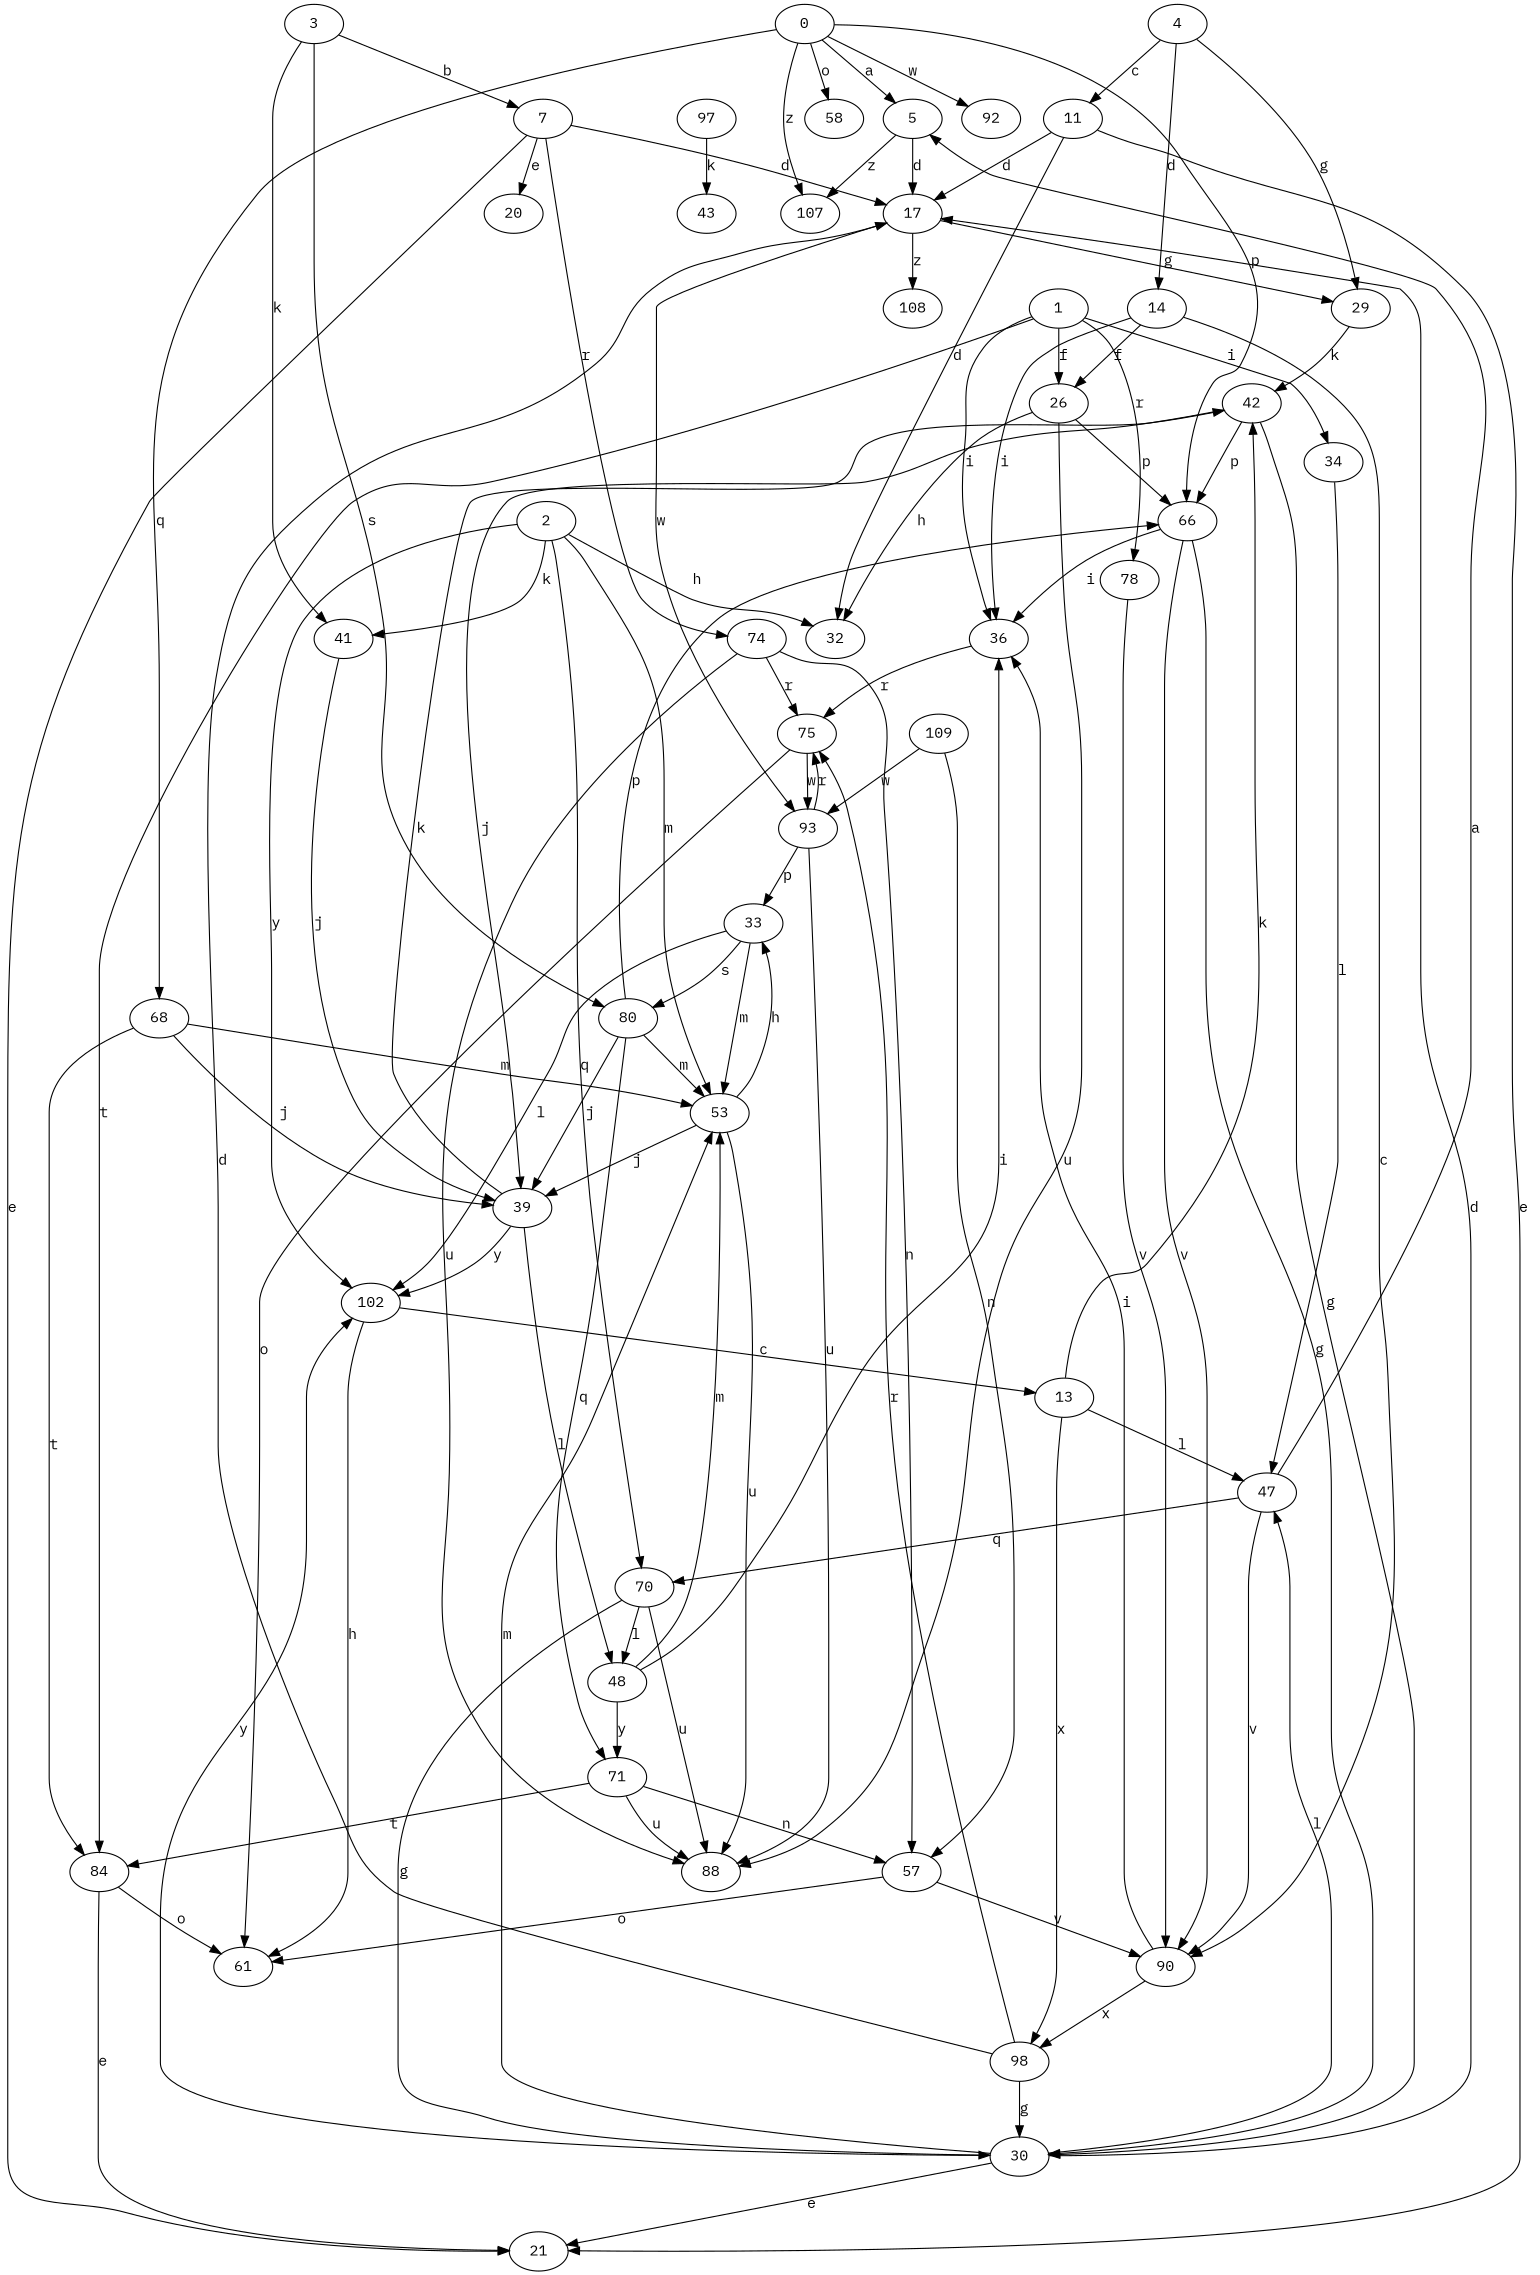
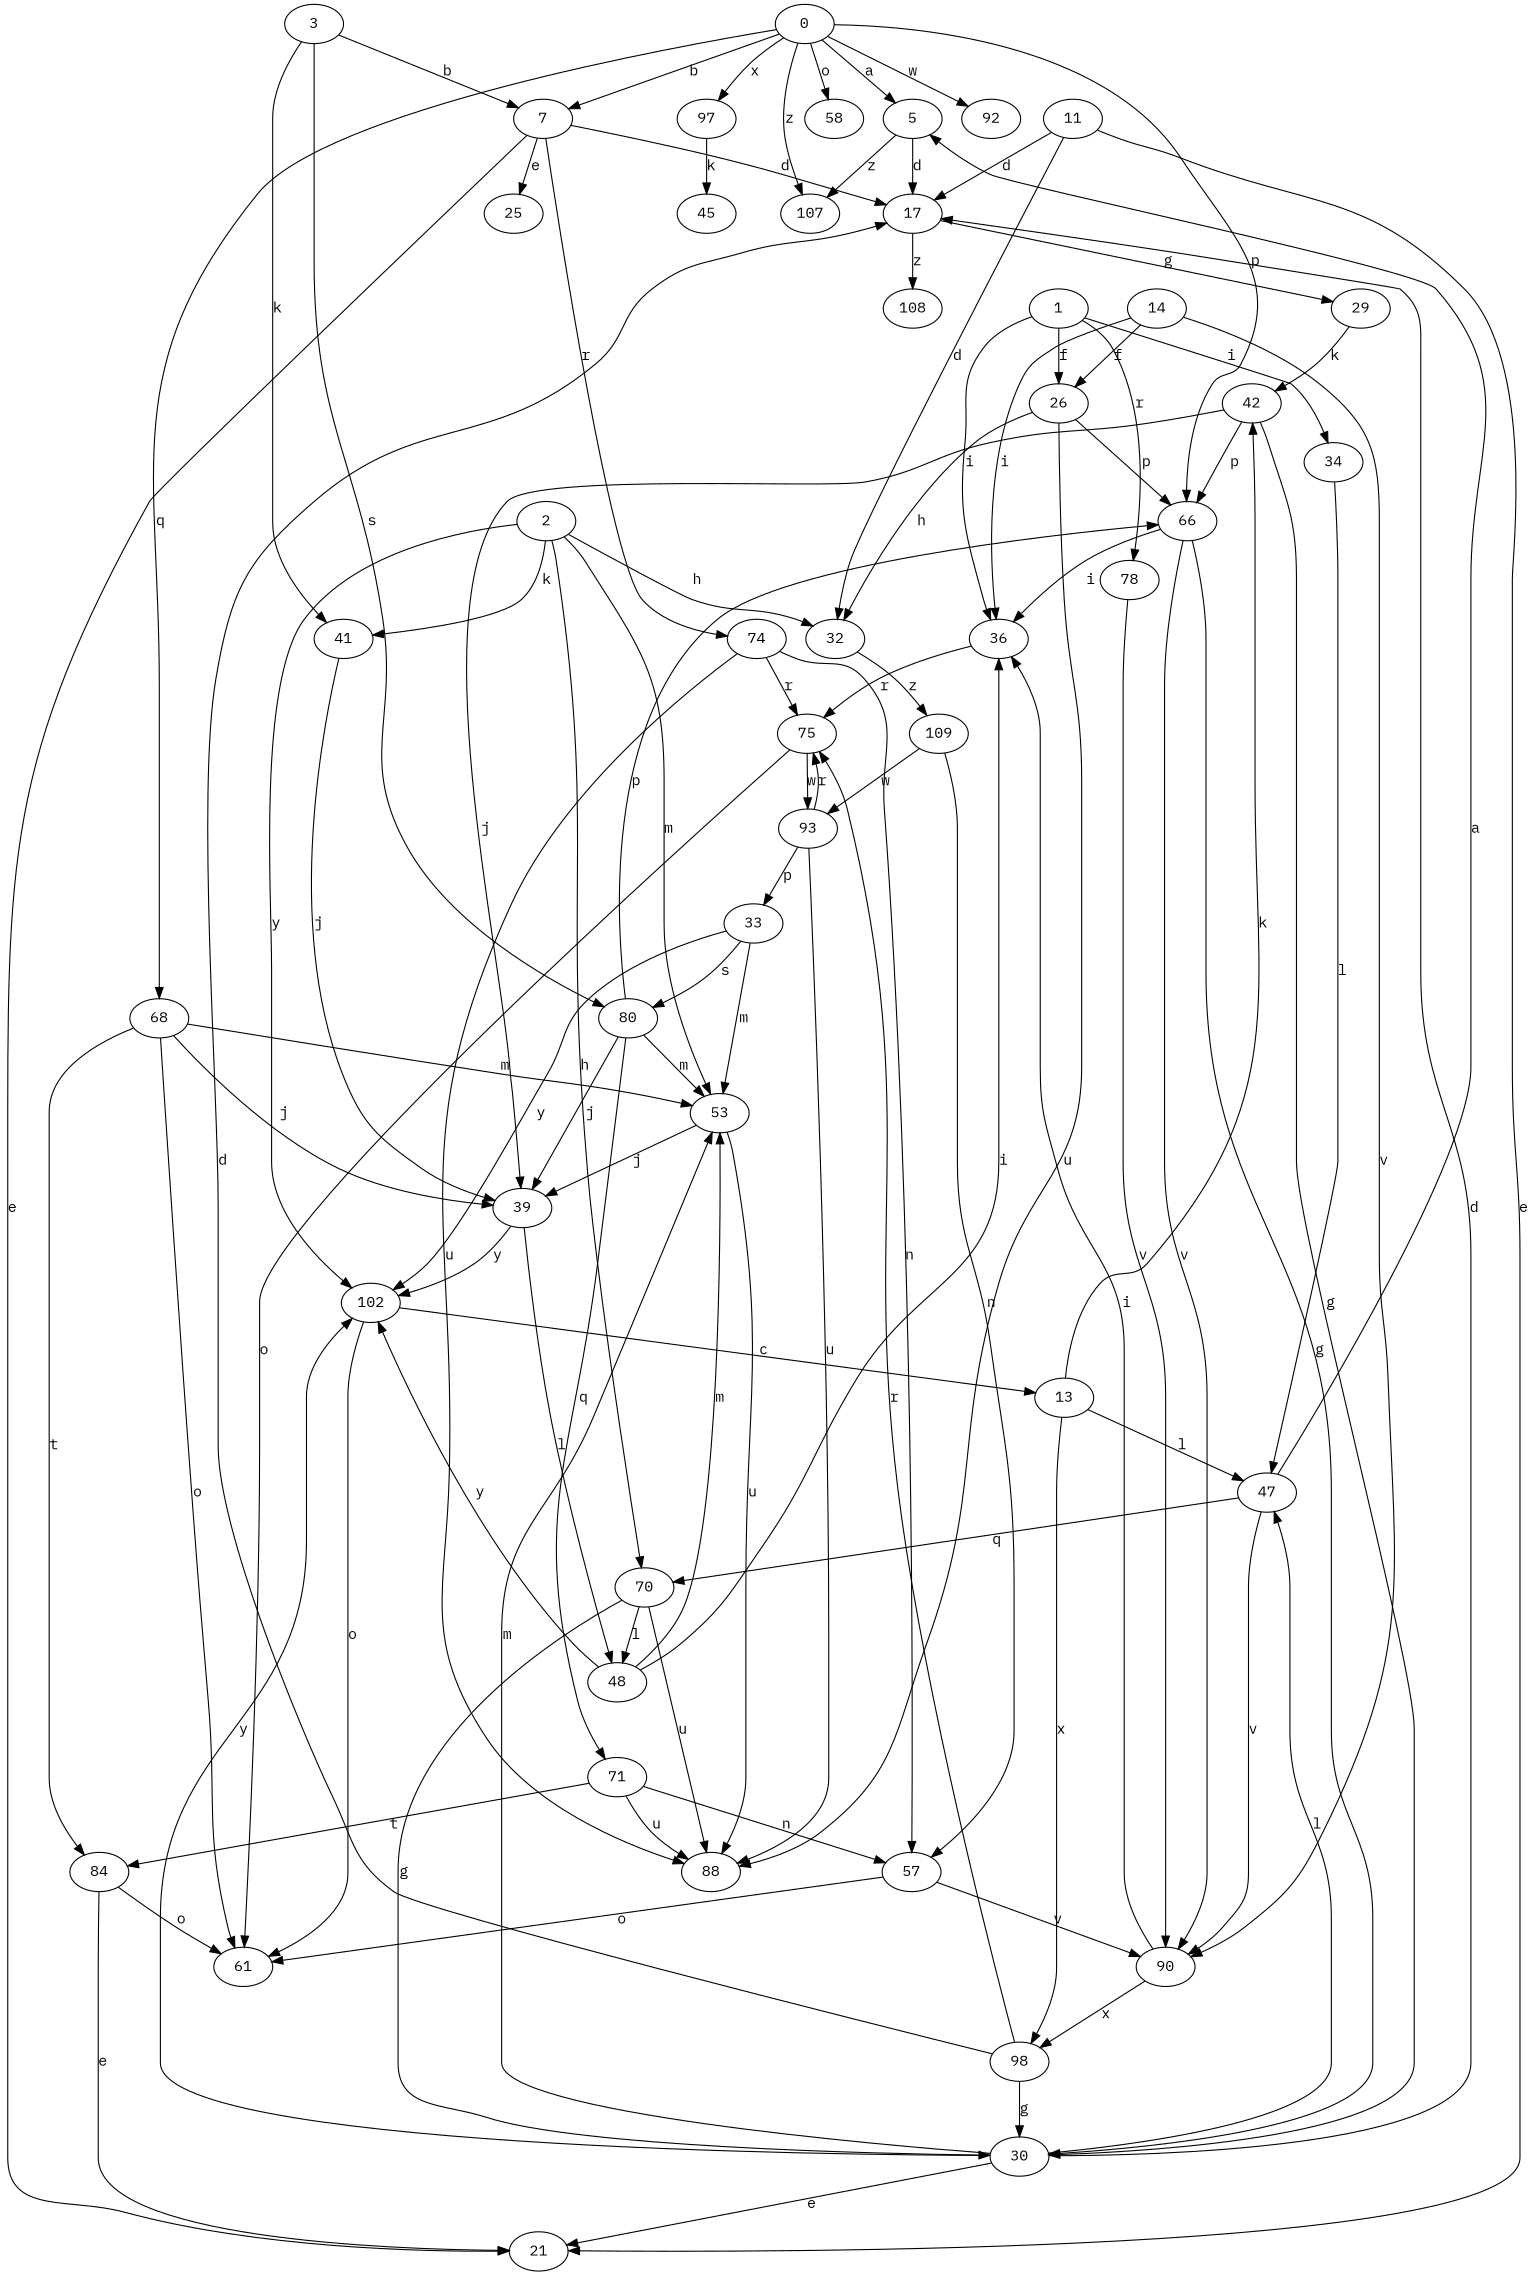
(1178, 24) -> none
none -> (752, 62)
none -> (679, 70)
(514, 214) -> (514, 214)
(707, 214) -> (707, 214)
(656, 449) -> none
(483, 497) -> none
none -> (895, 679)
(188, 748) -> none
(769, 1028) -> none
(585, 1066) -> (585, 1066)
(541, 1113) -> (541, 1113)
(1384, 1161) -> (1384, 1161)
none -> (191, 1489)
(353, 1635) -> (353, 1635)
(617, 1724) -> (475, 1510)
